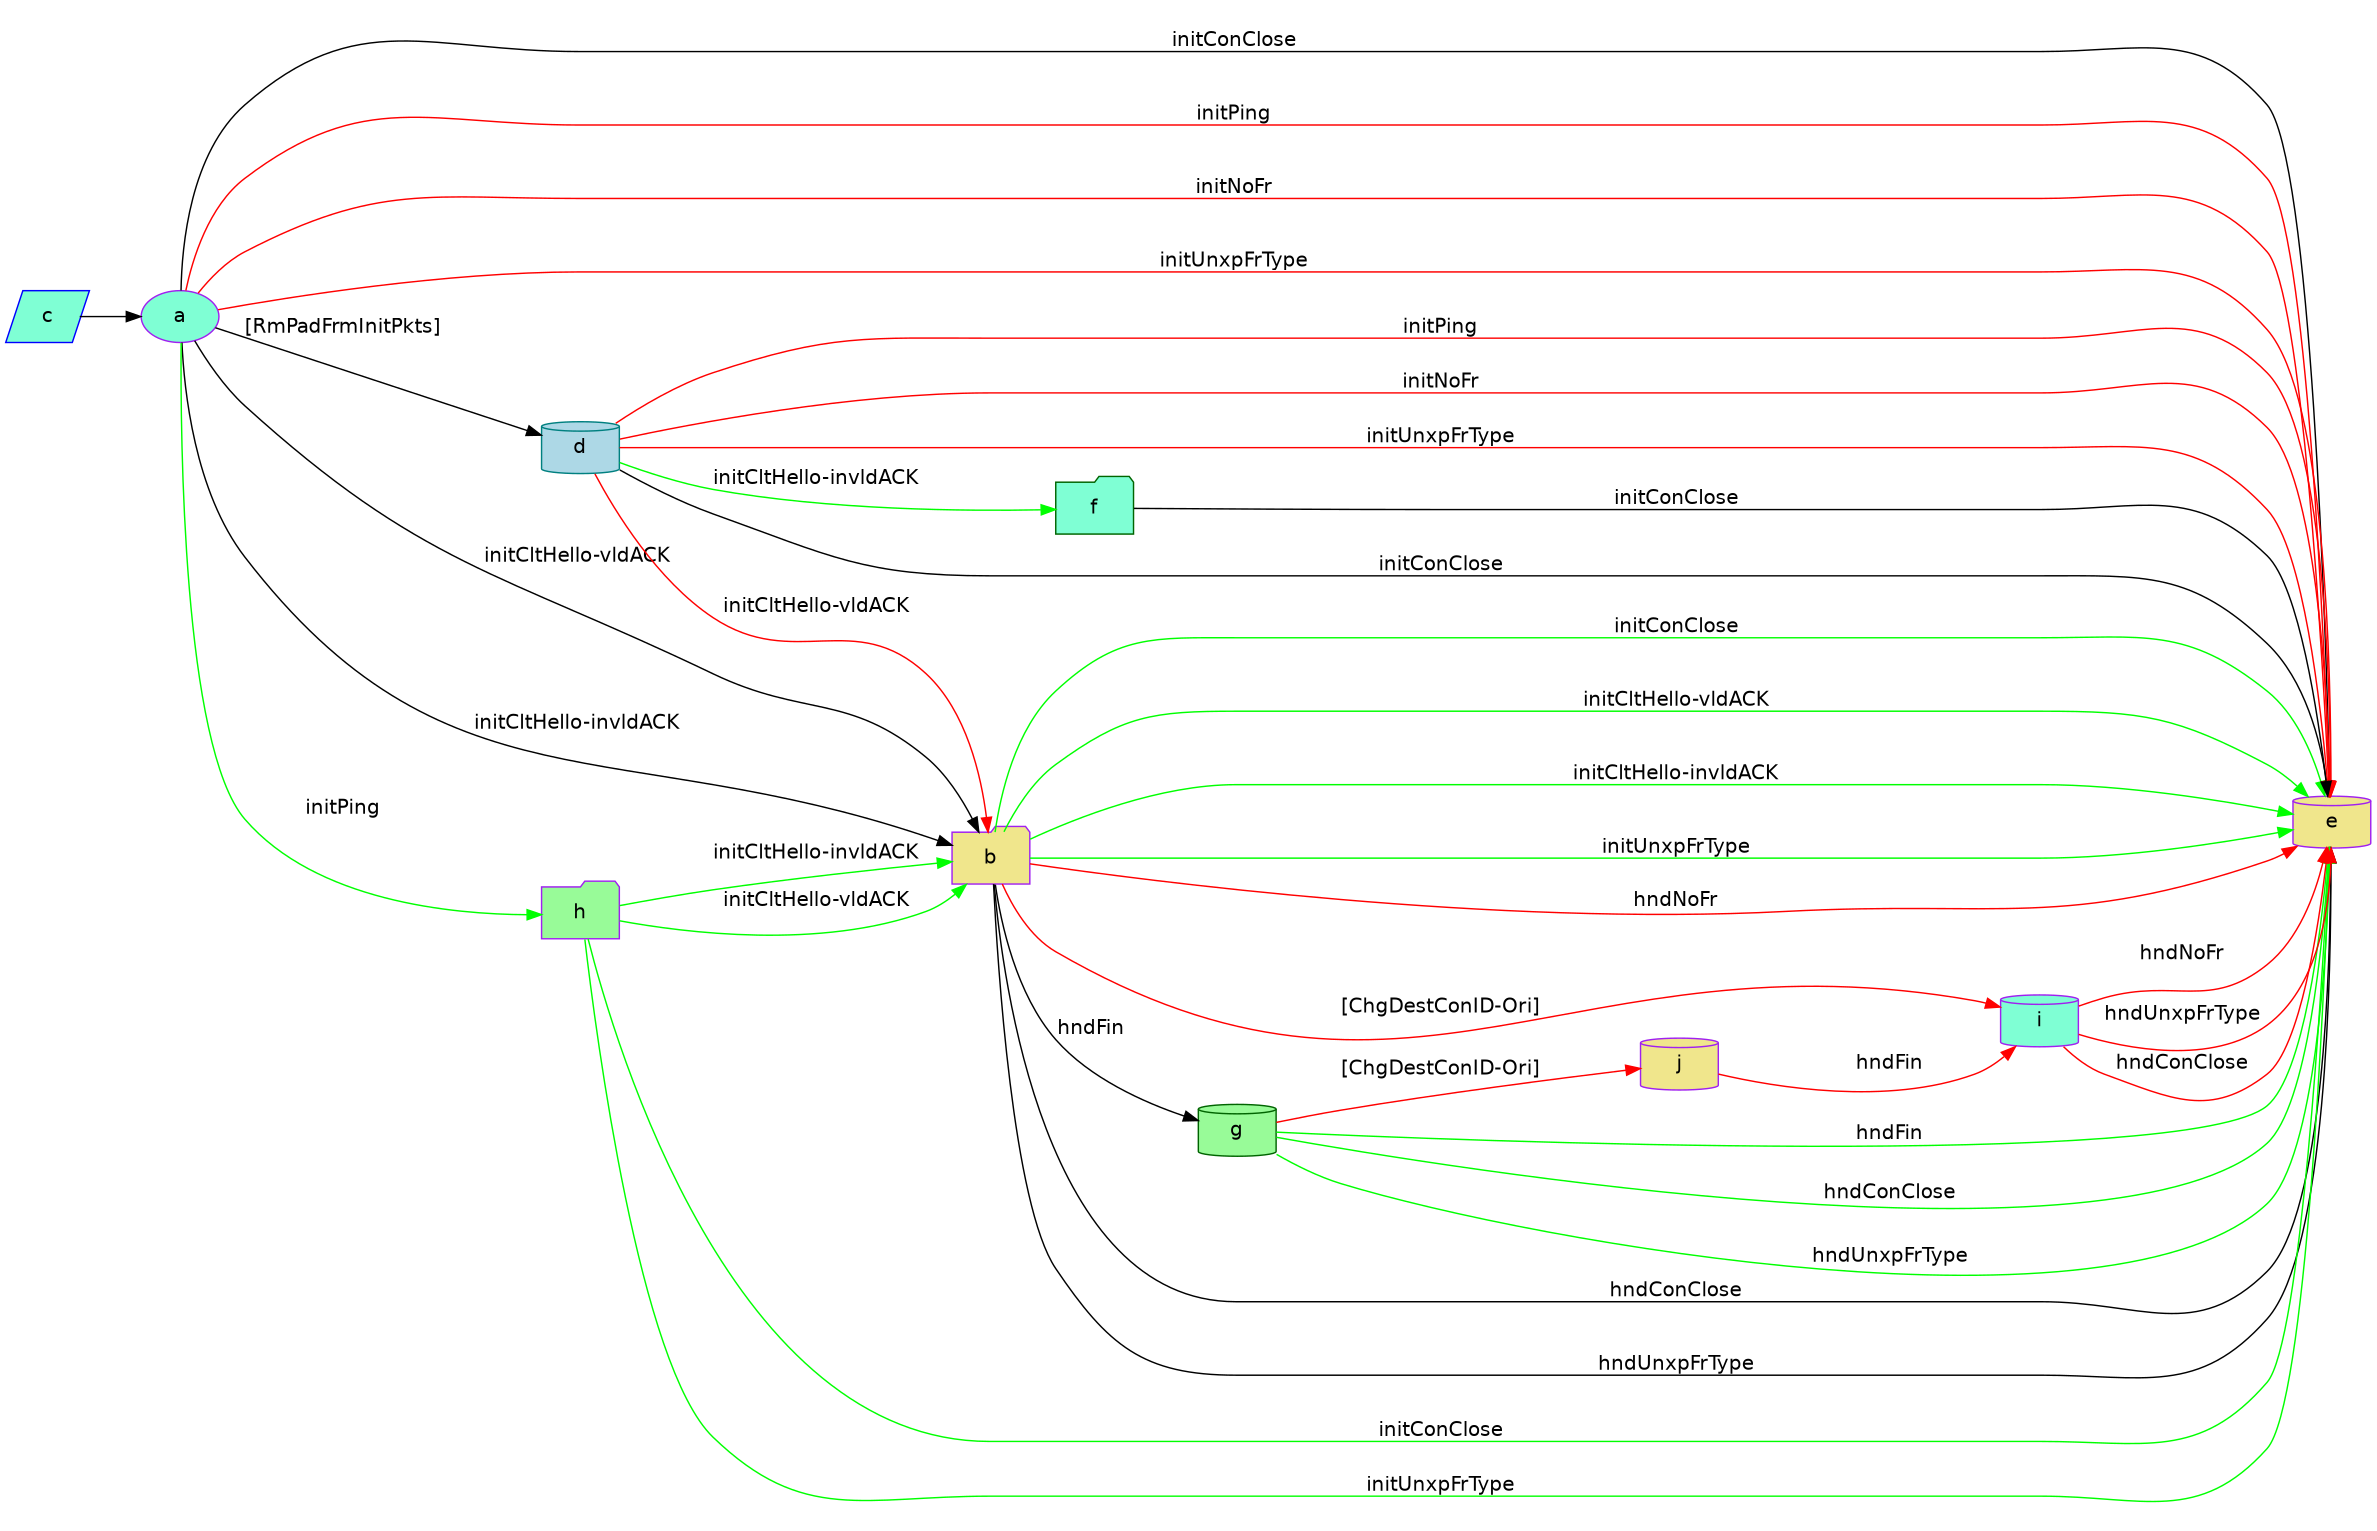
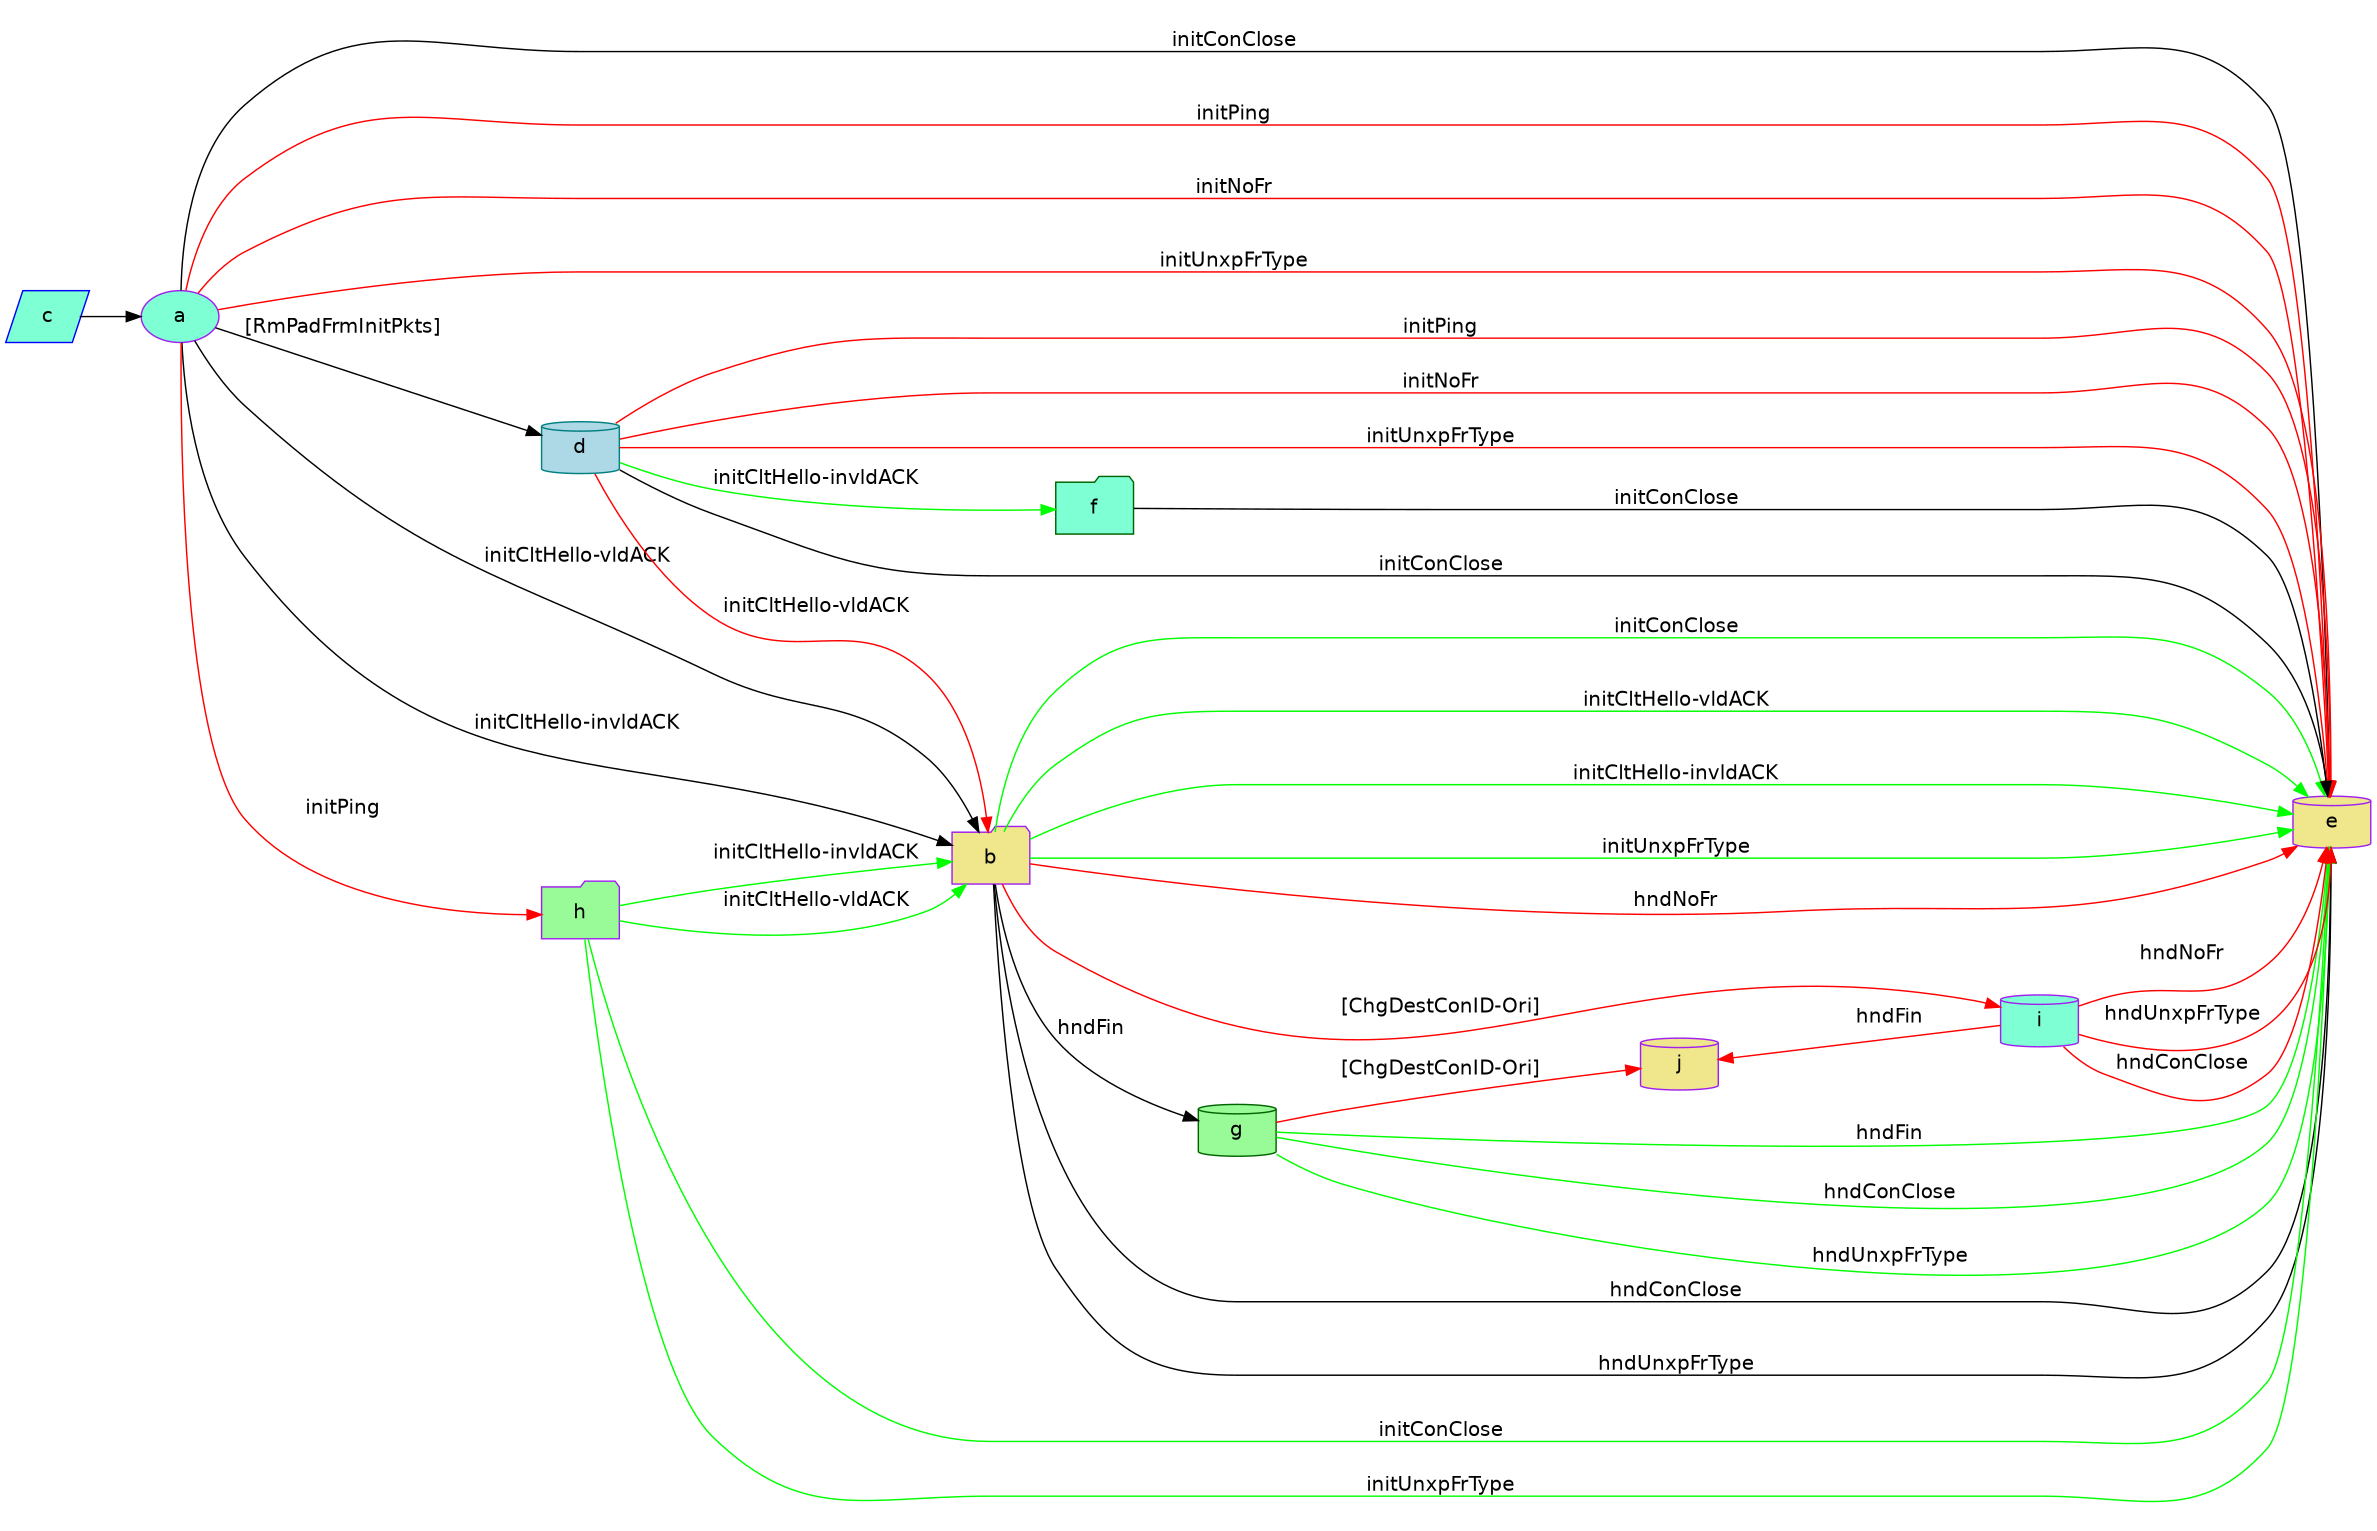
(211, 737) -> (211, 737)
(1864, 1092) -> (1867, 1042)
